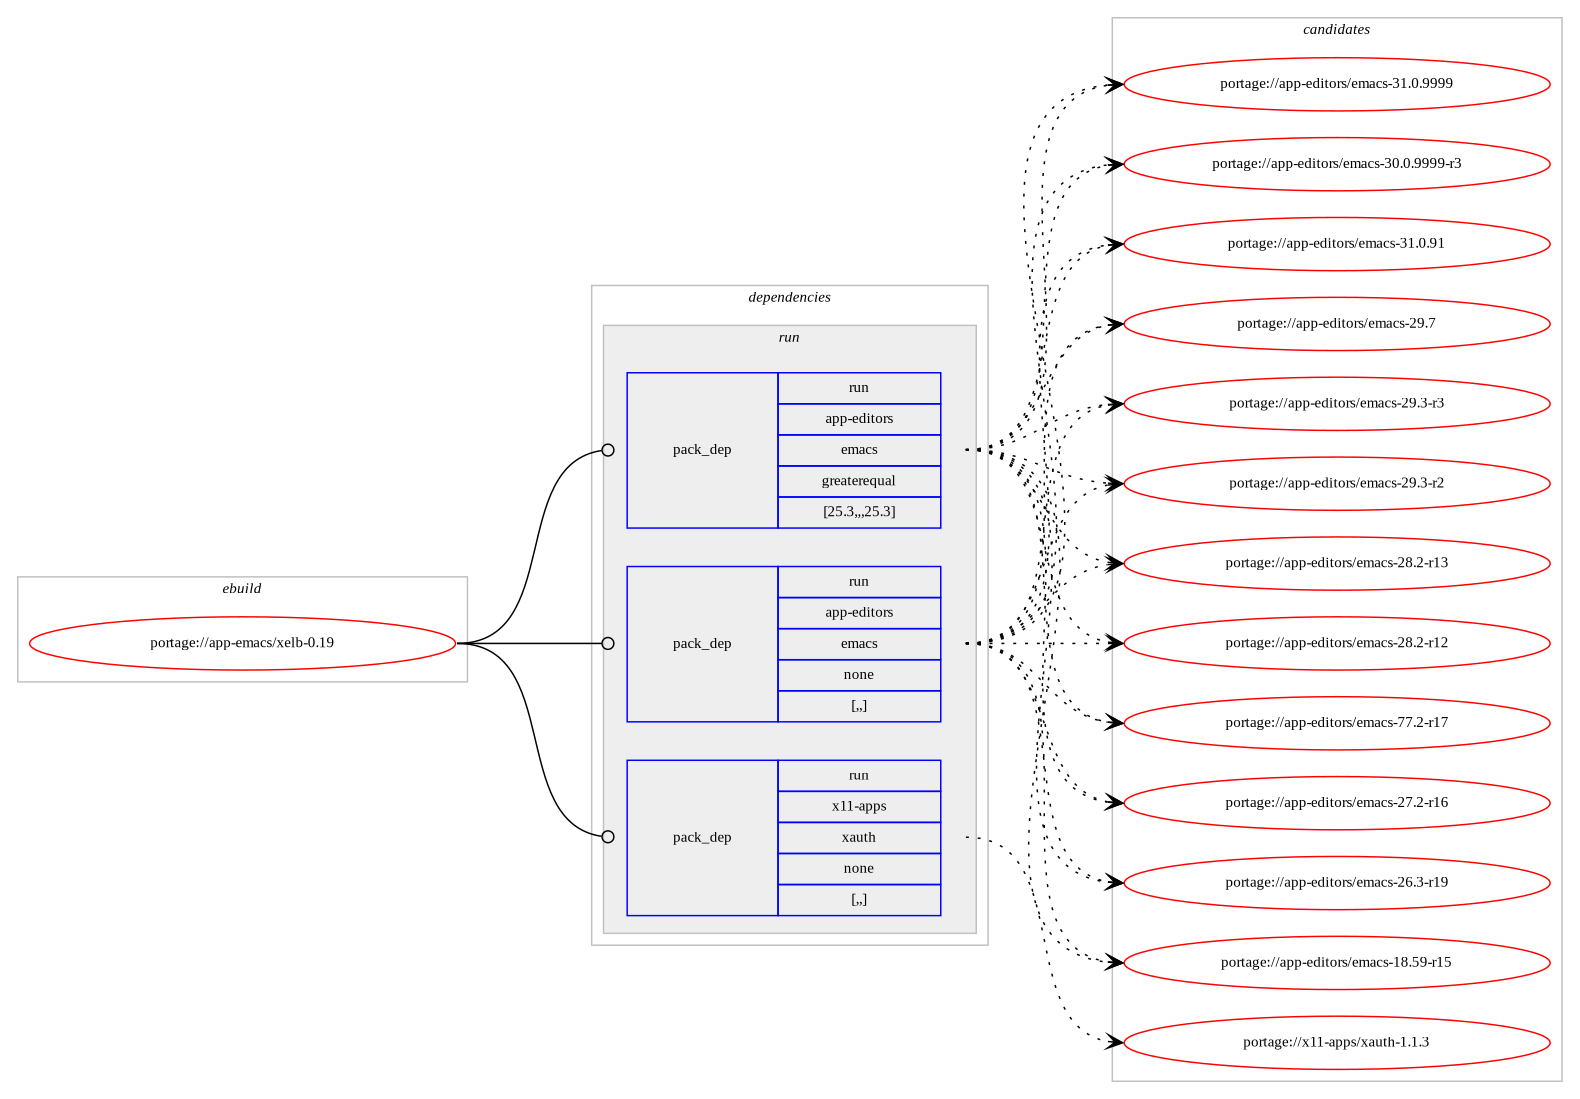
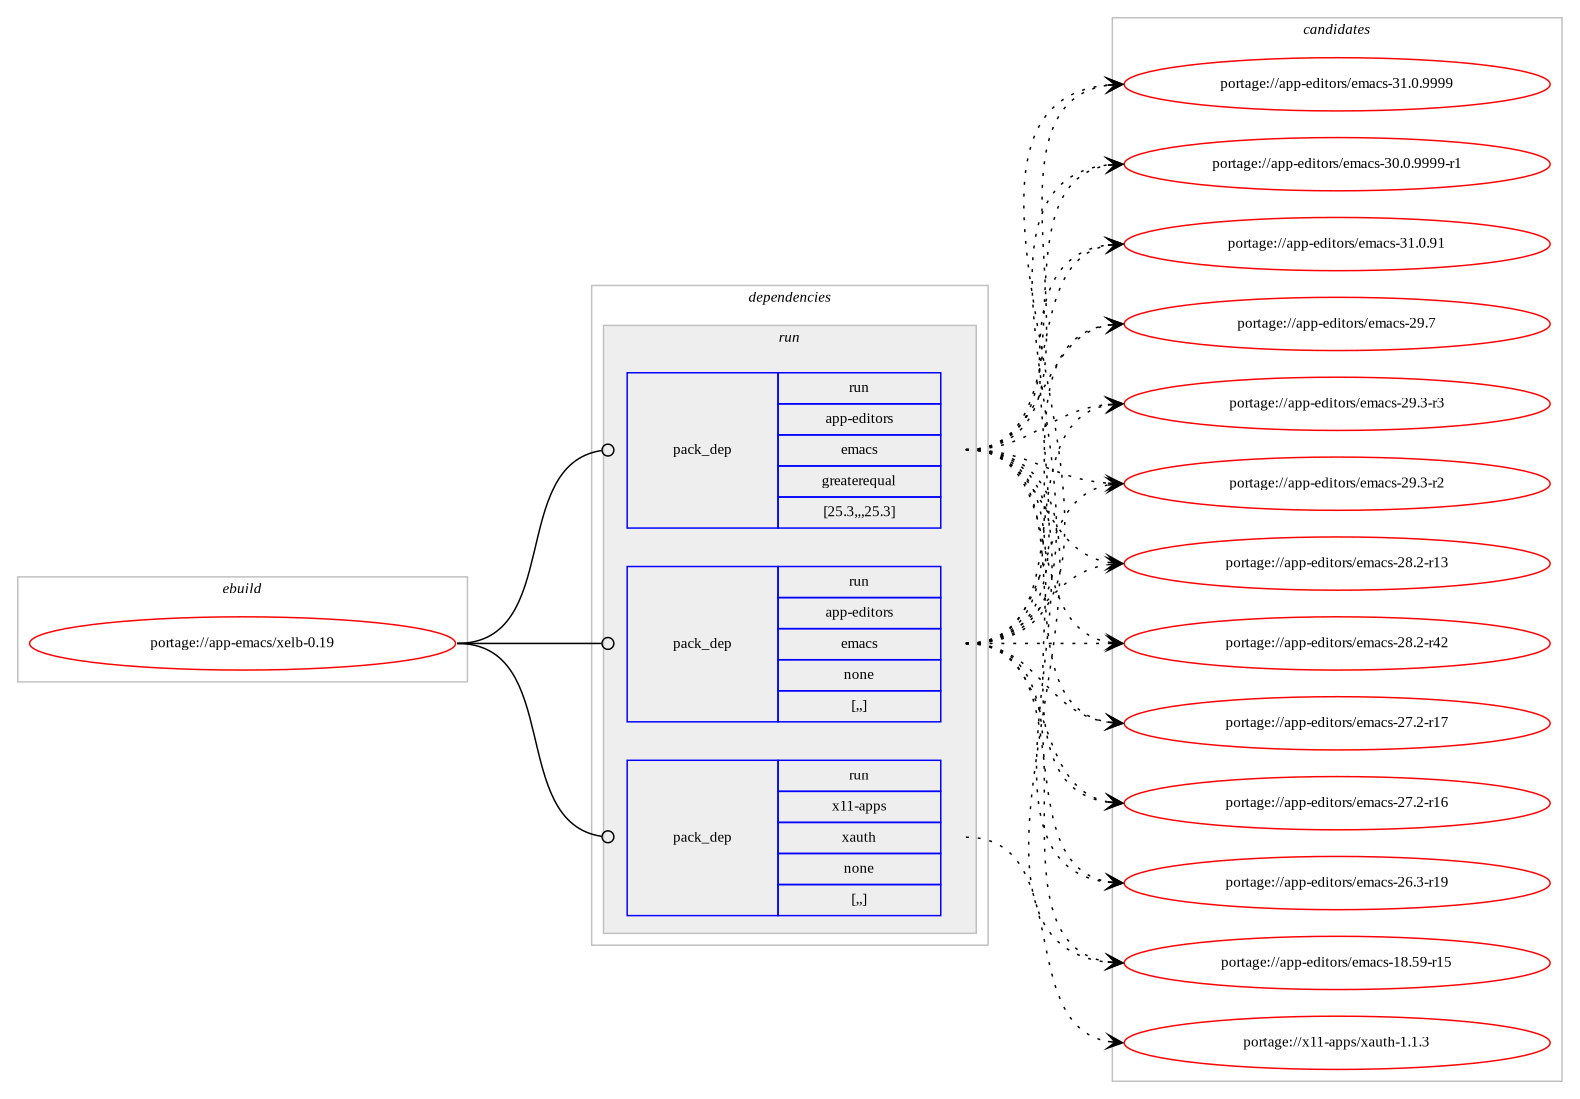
(1337, 164) -> (1337, 164)
(1337, 643) -> (1337, 643)
(1337, 723) -> (1337, 723)
